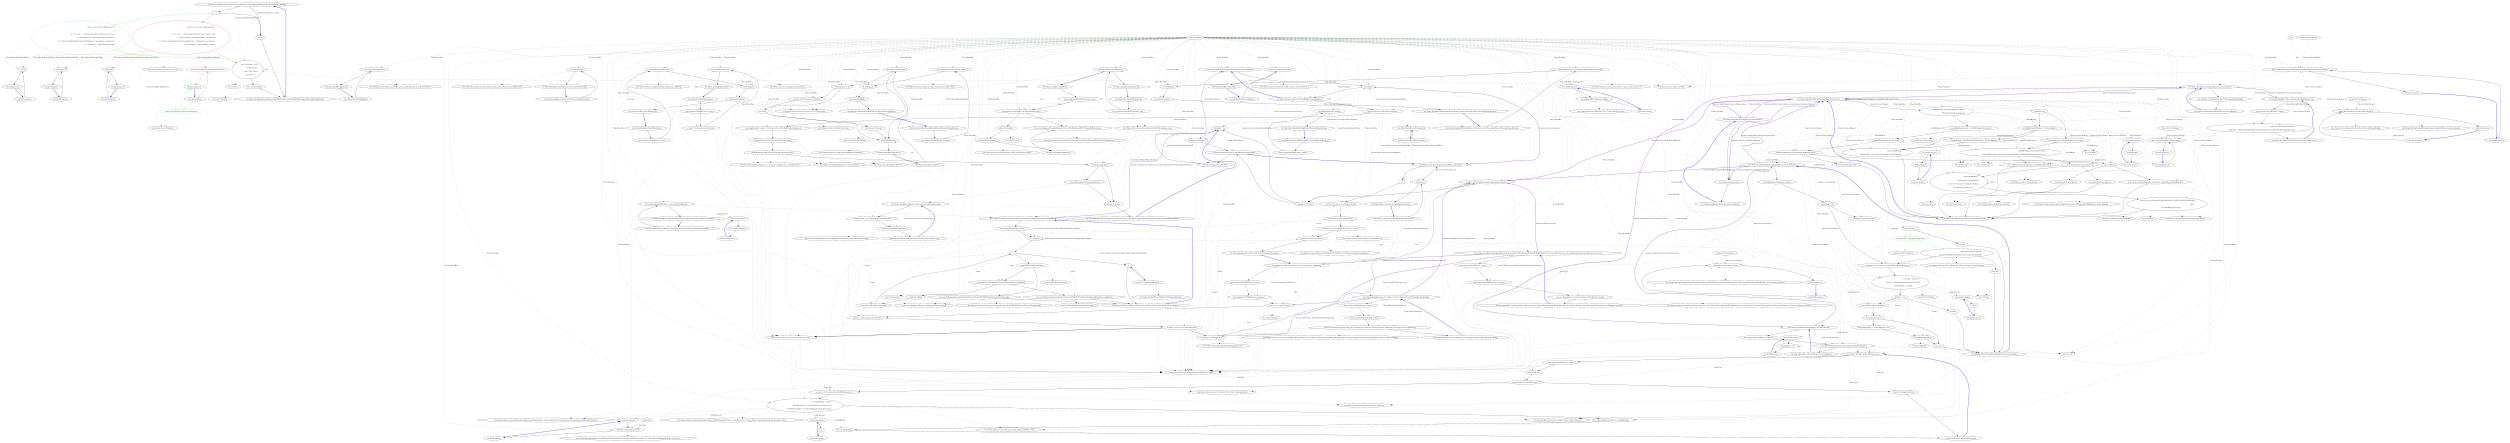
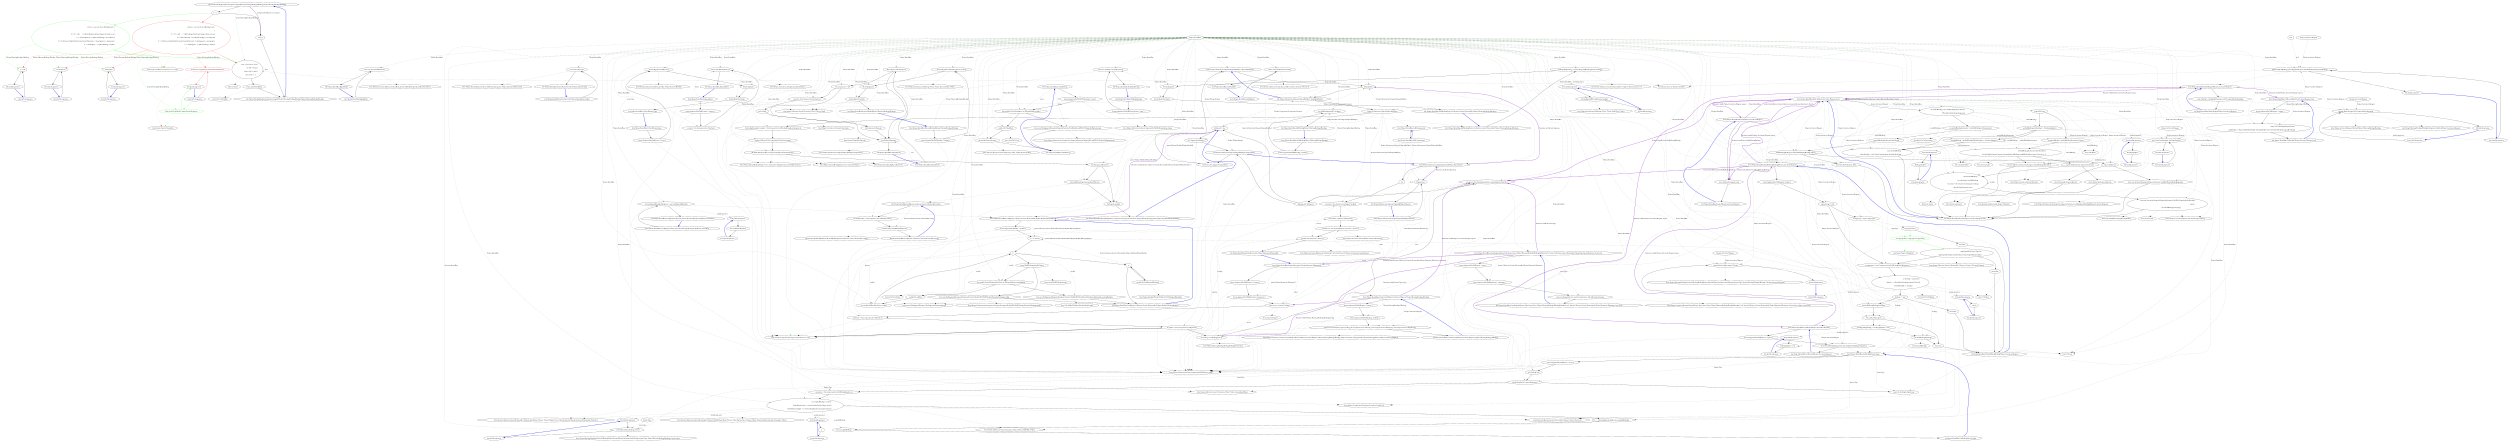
(1083, 78) -> (1026, 121)
(1932, 415) -> none
